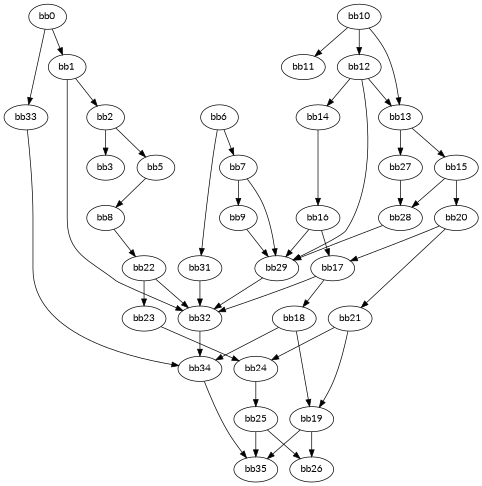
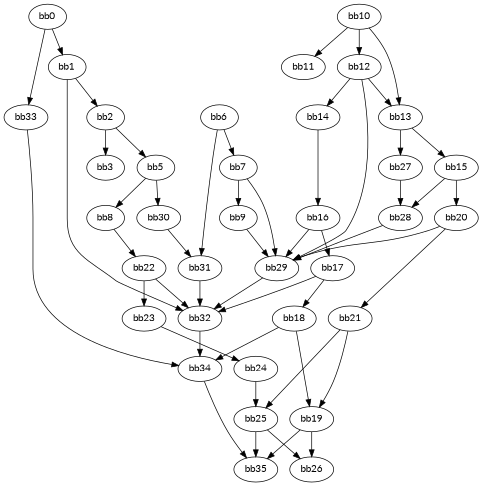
none -> (159, 218)
(398, 243) -> (370, 243)
(306, 342) -> (307, 365)
